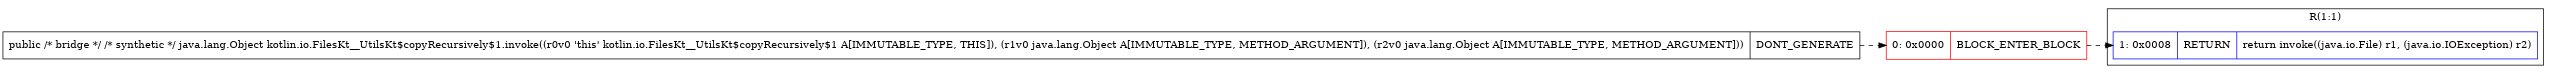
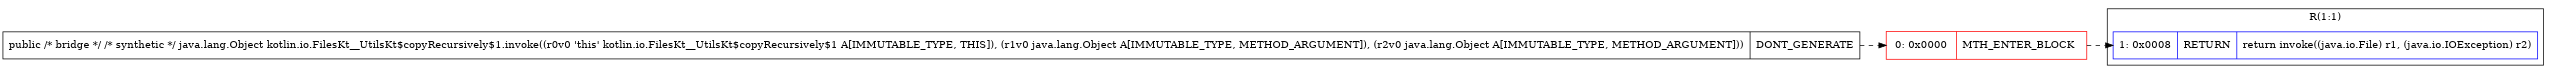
(2019, 45) -> (2019, 45)
